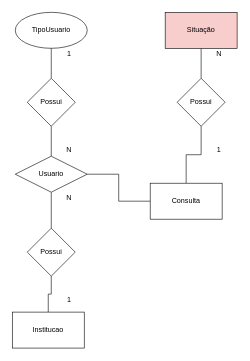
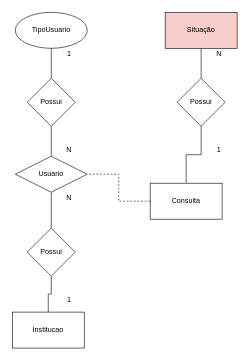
(119, 187) -> (119, 187)
